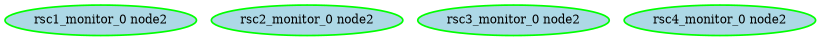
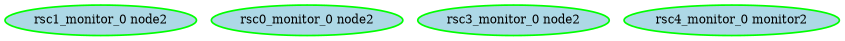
(307, 20) -> (307, 20)
(720, 20) -> (732, 20)
